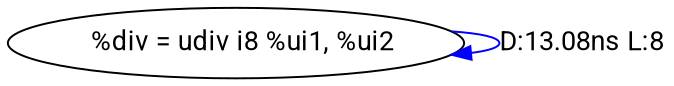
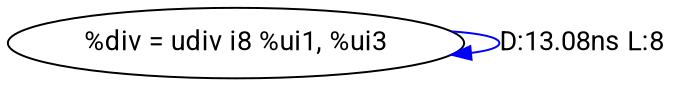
(236, 43) -> (236, 43)
